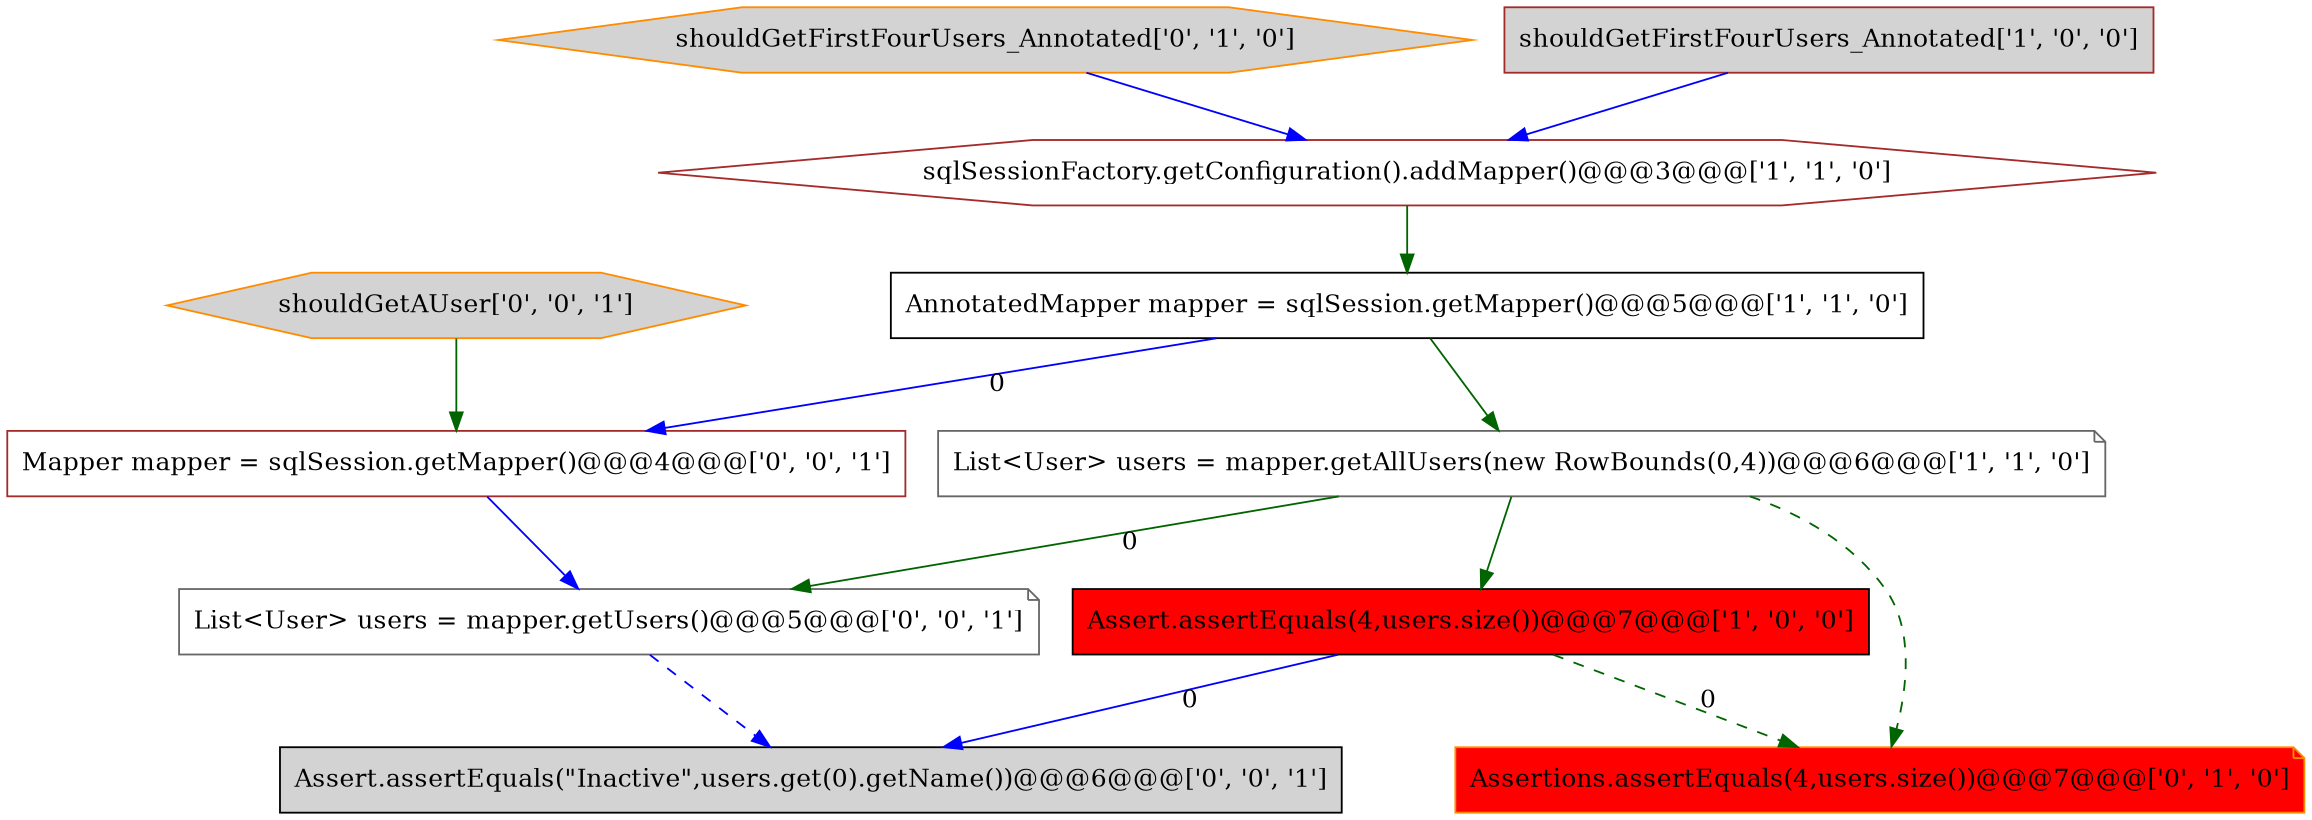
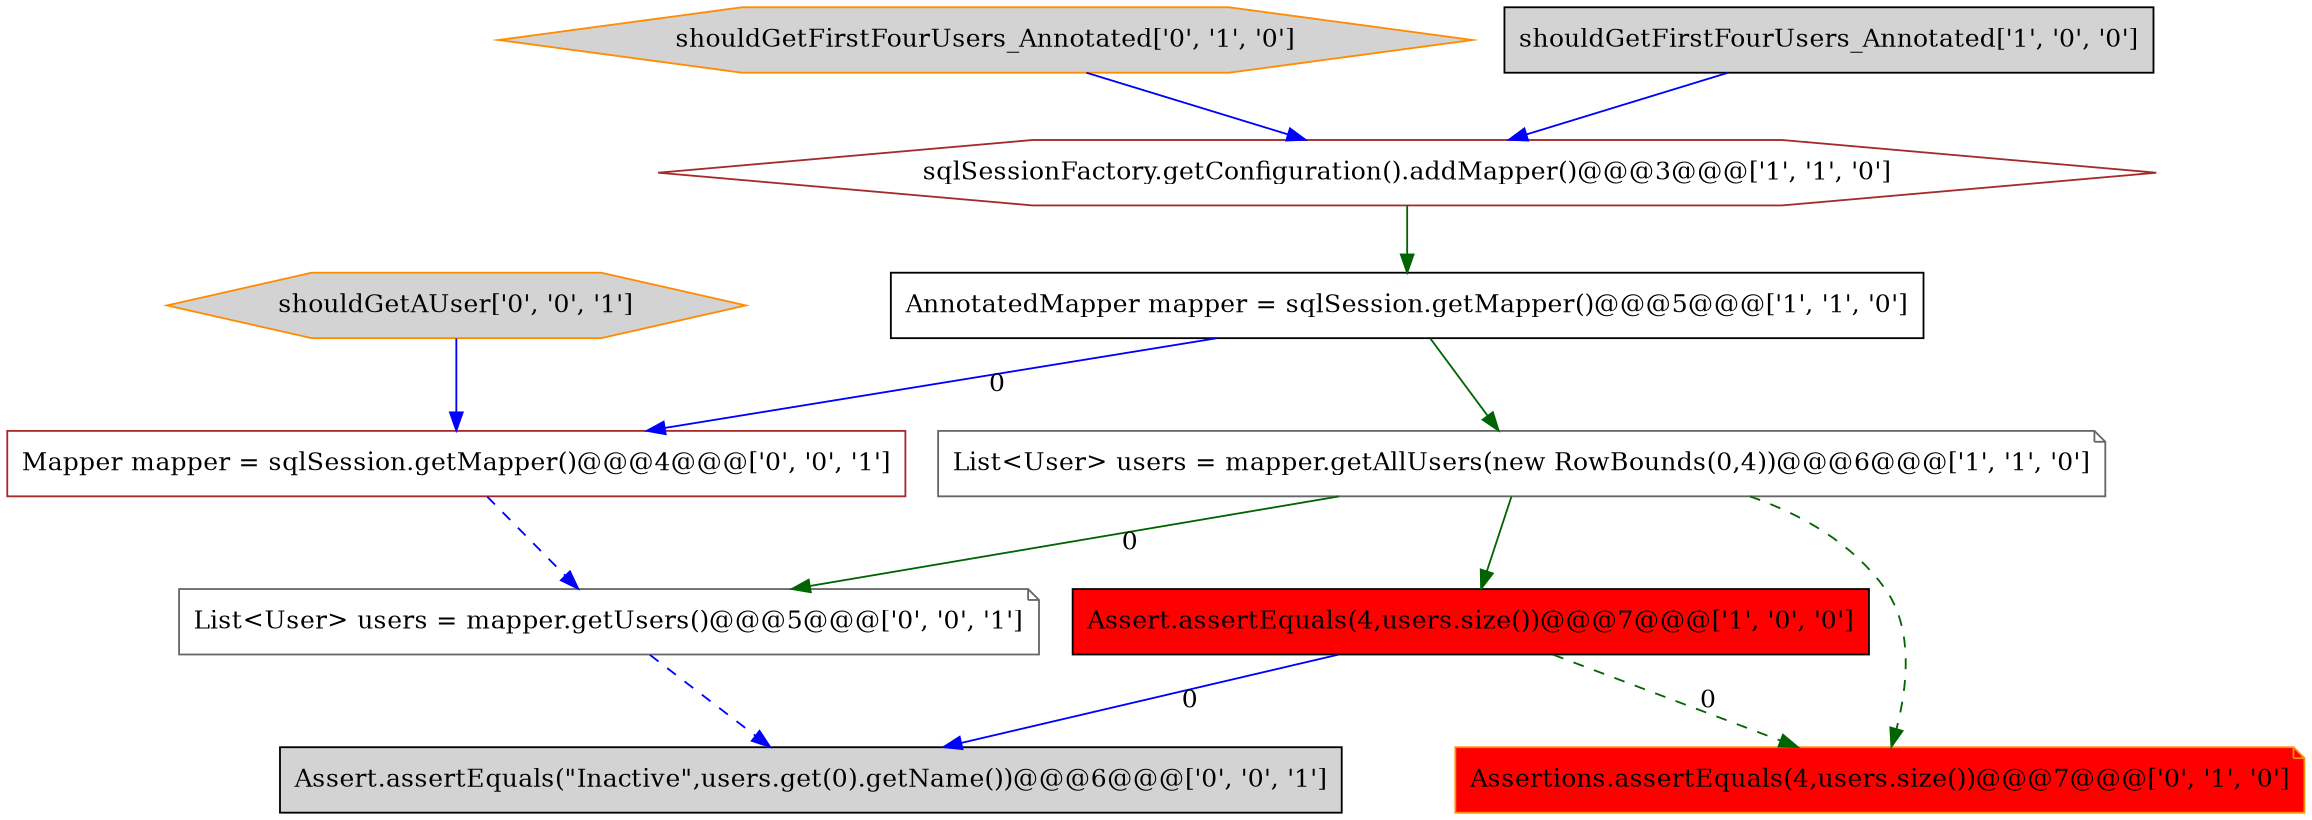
(1829, 40) -> (1829, 40)
(456, 375) -> (456, 375)
(526, 536) -> (526, 536)
